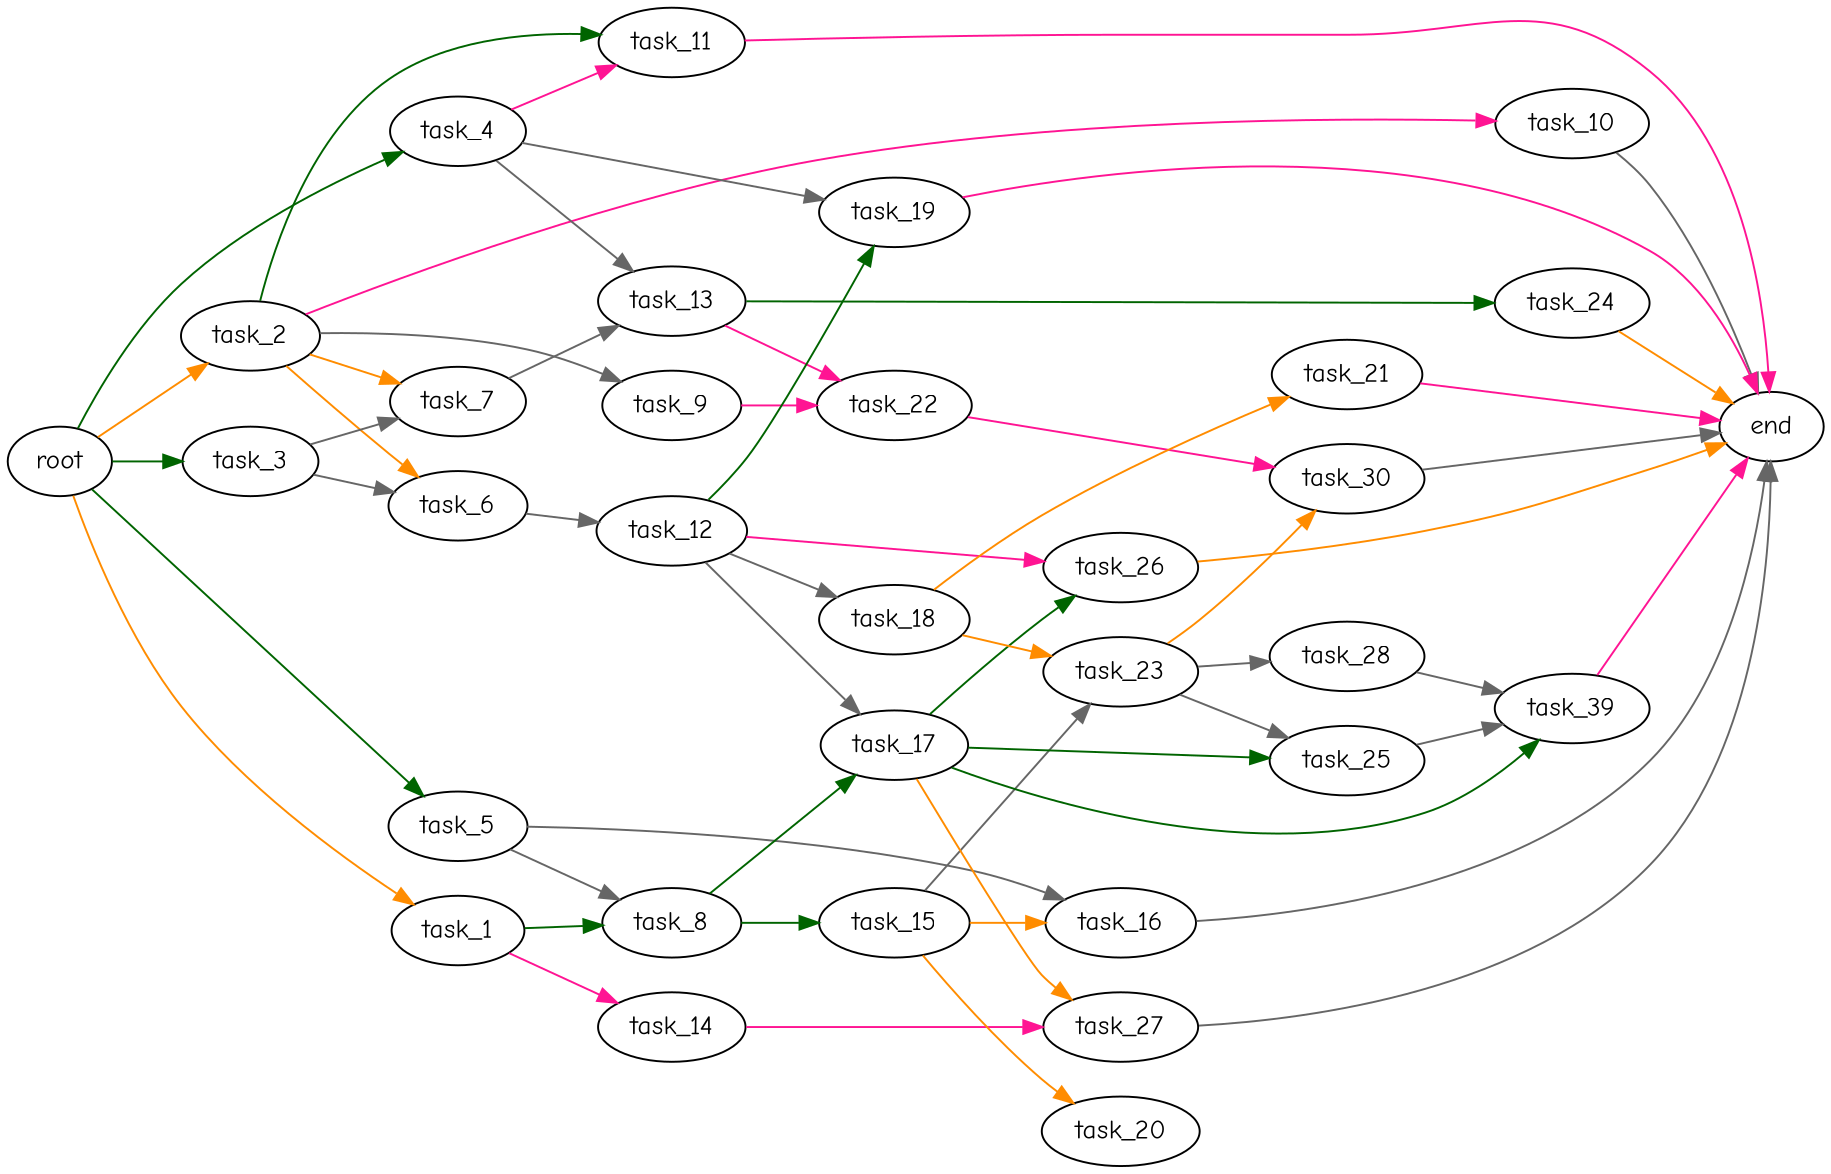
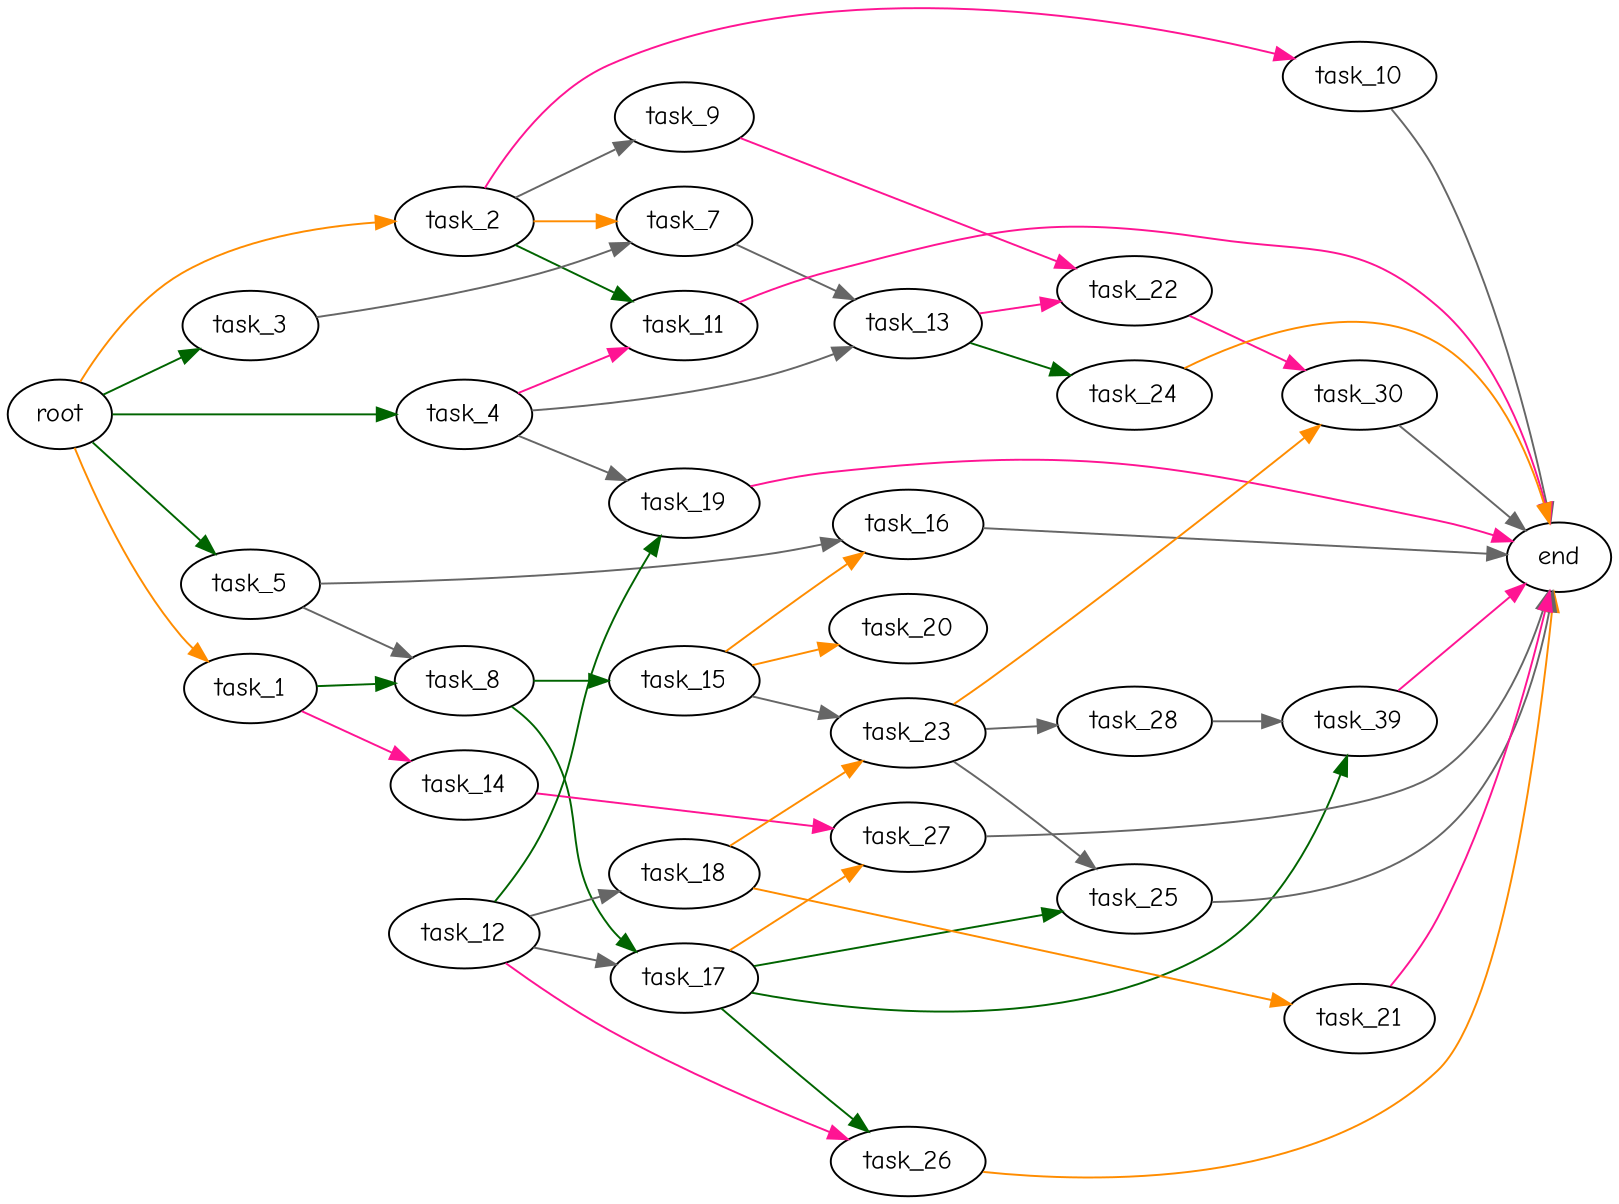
(458, 506) -> none
(1450, 737) -> (1444, 831)
